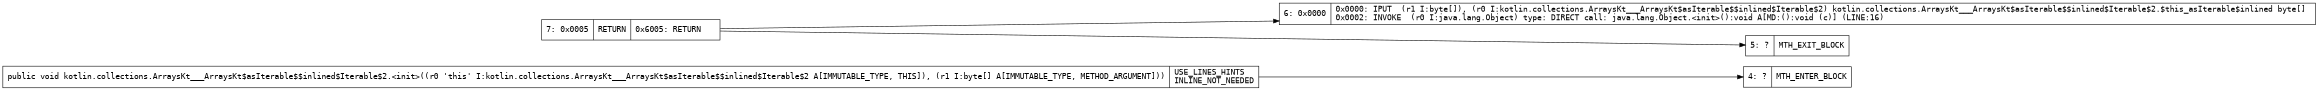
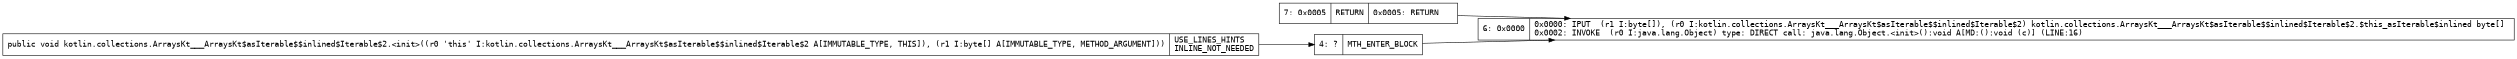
(675, 30) -> (1413, 13)
none -> (1486, 42)
(1797, 46) -> none
